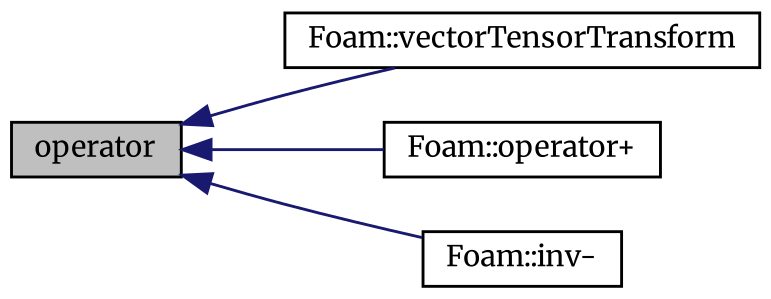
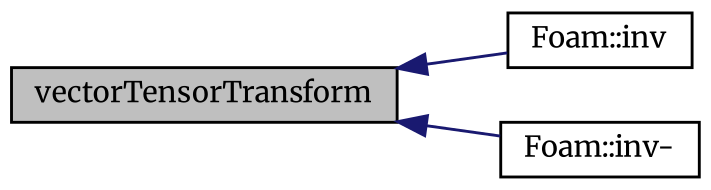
(522, 40) -> (600, 40)
(96, 150) -> (204, 95)
(522, 150) -> none
